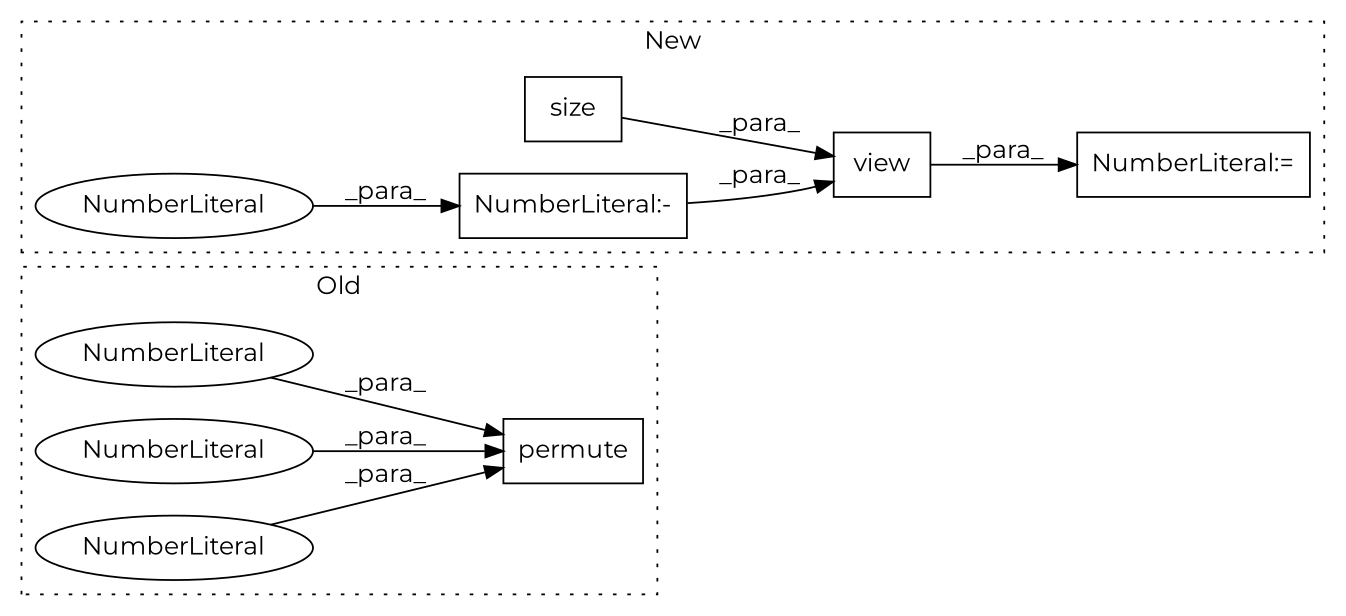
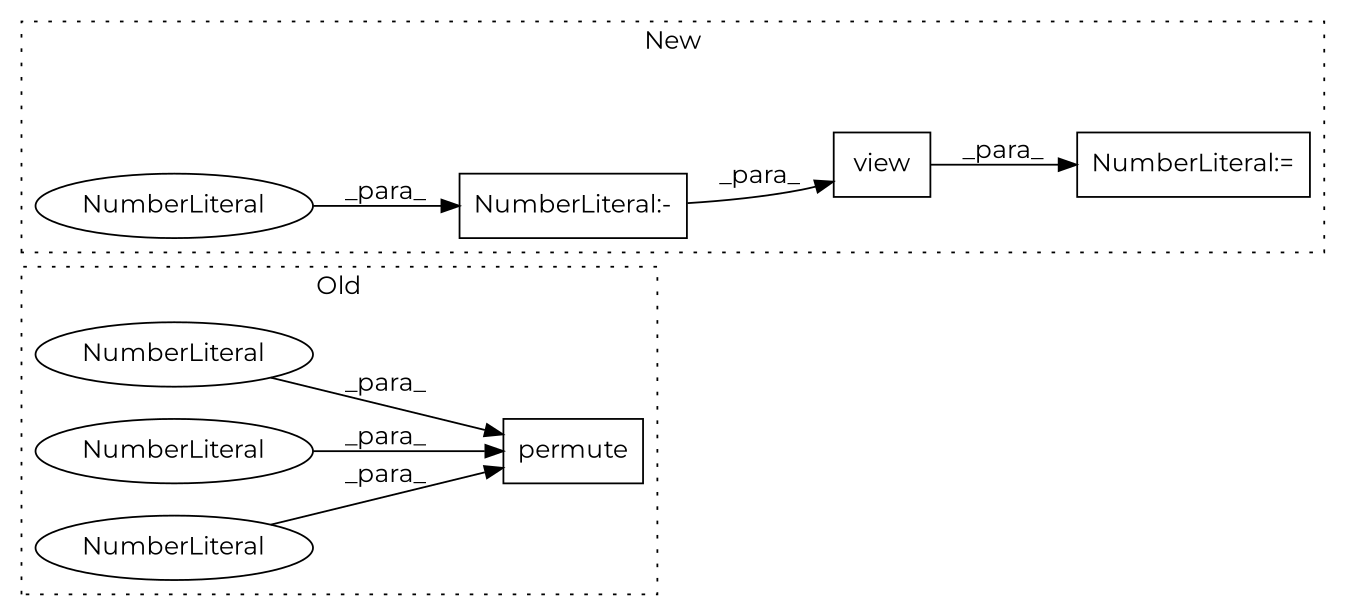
(573, 109) -> none
